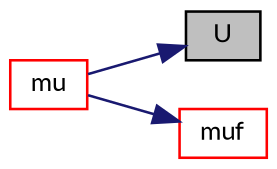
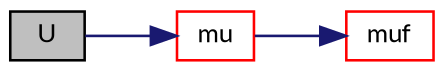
(124, 64) -> (118, 36)
